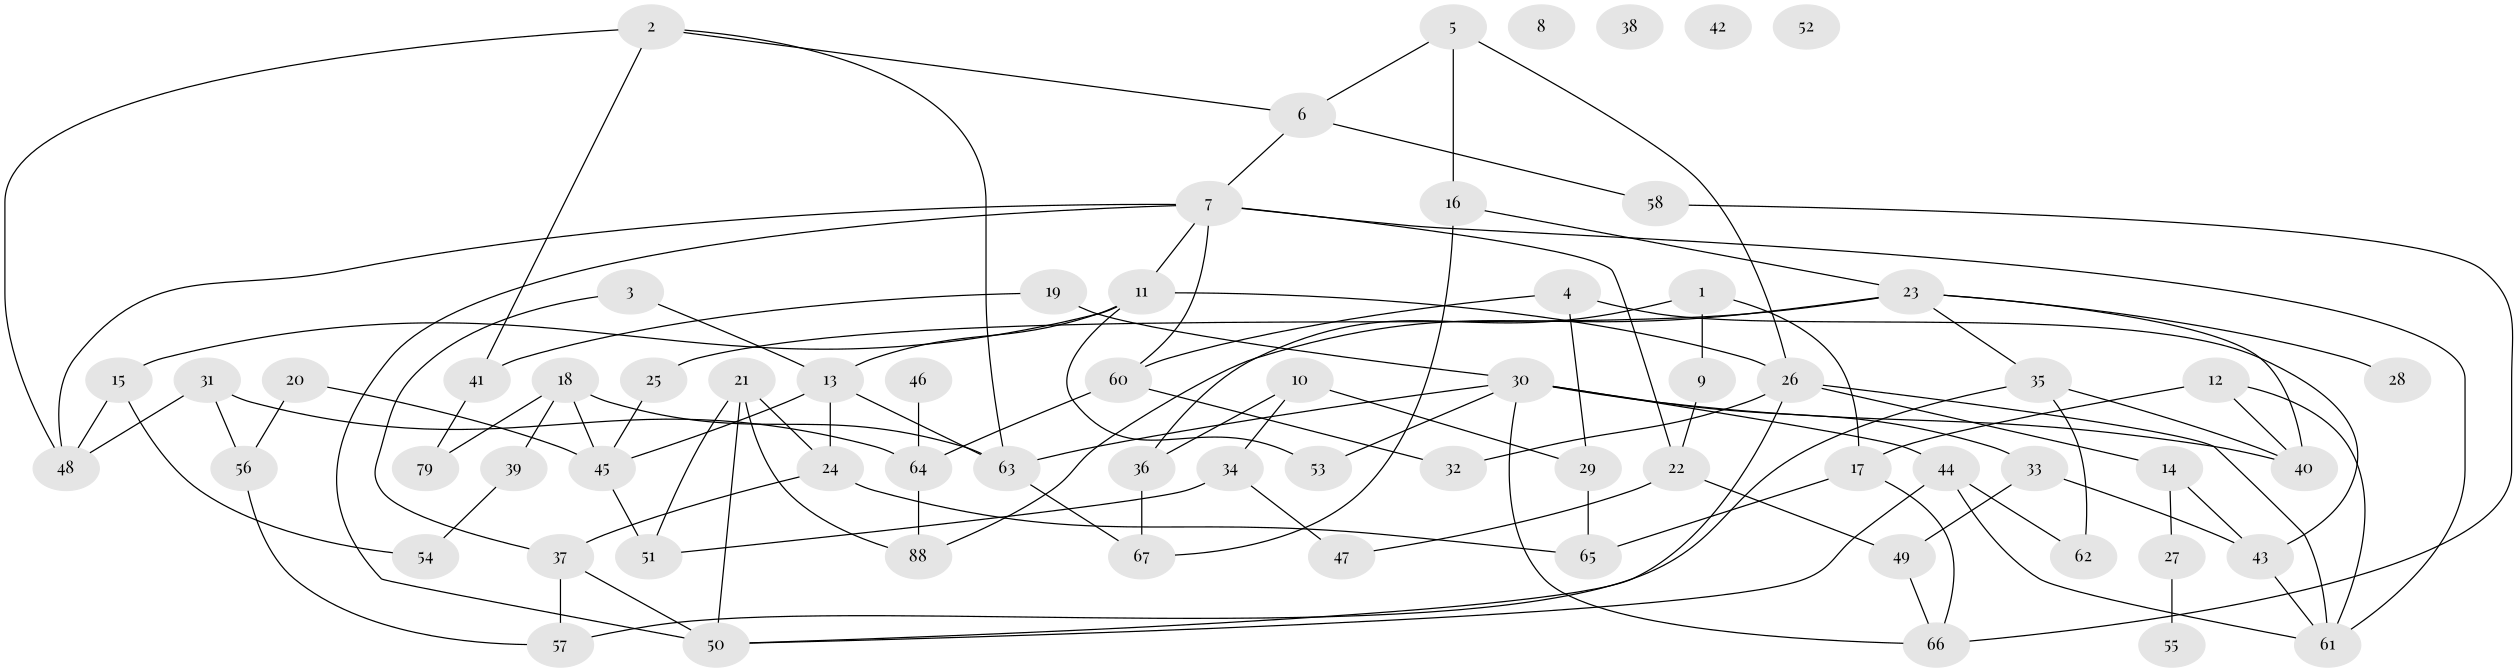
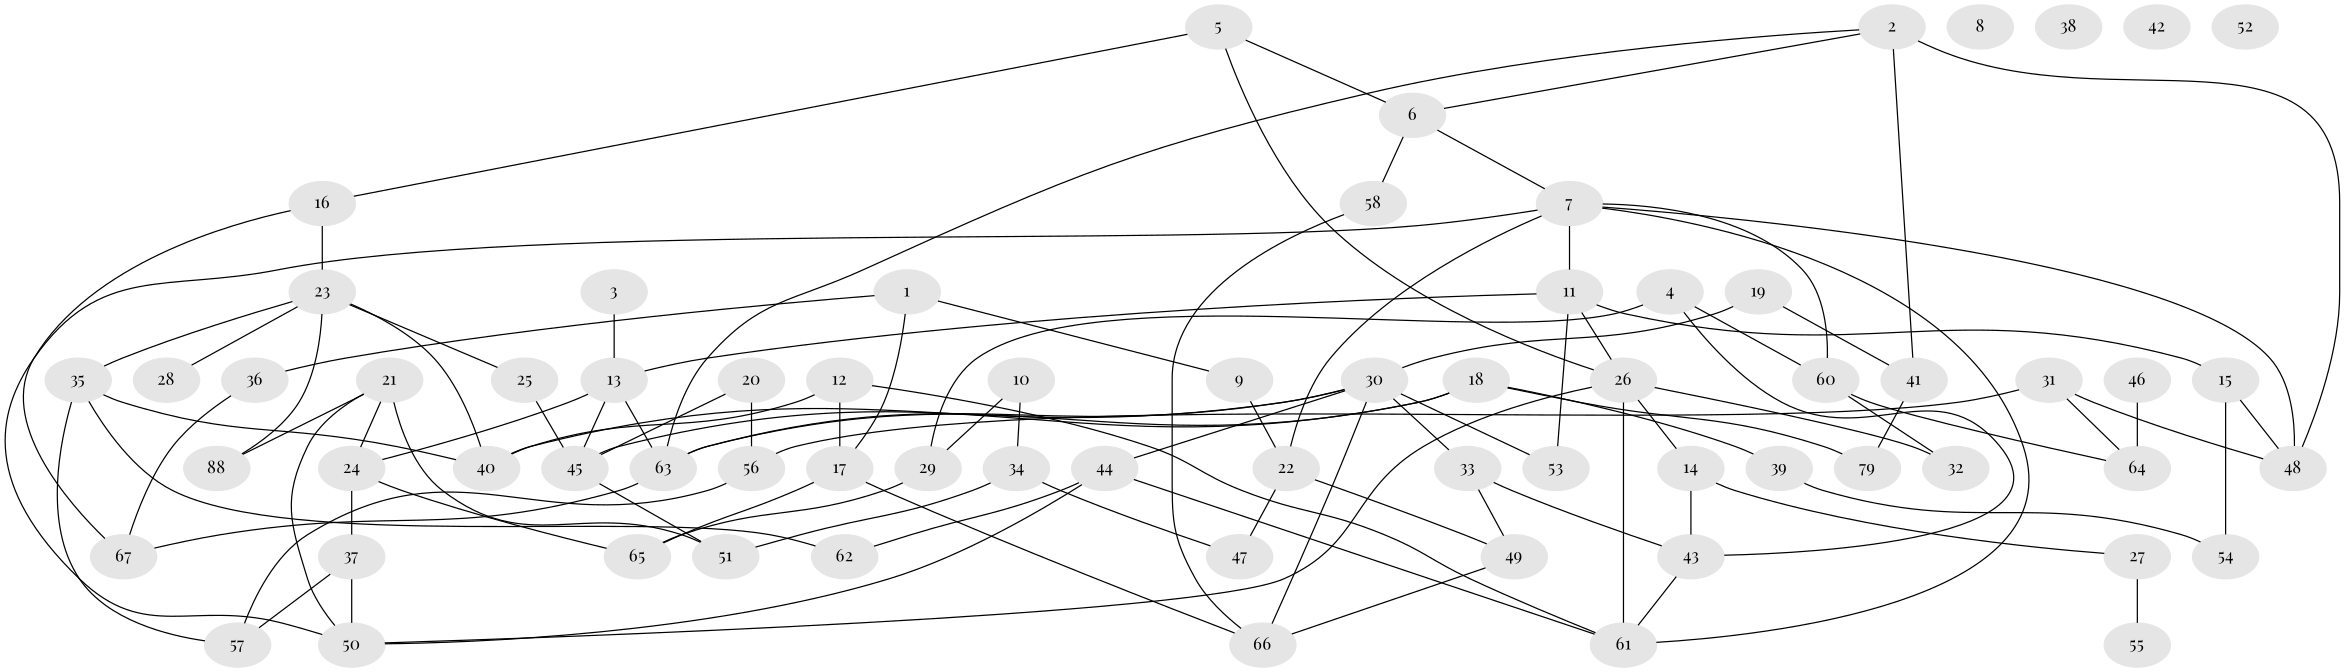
(392, 410) -> none
(1221, 424) -> none
(919, 513) -> none
